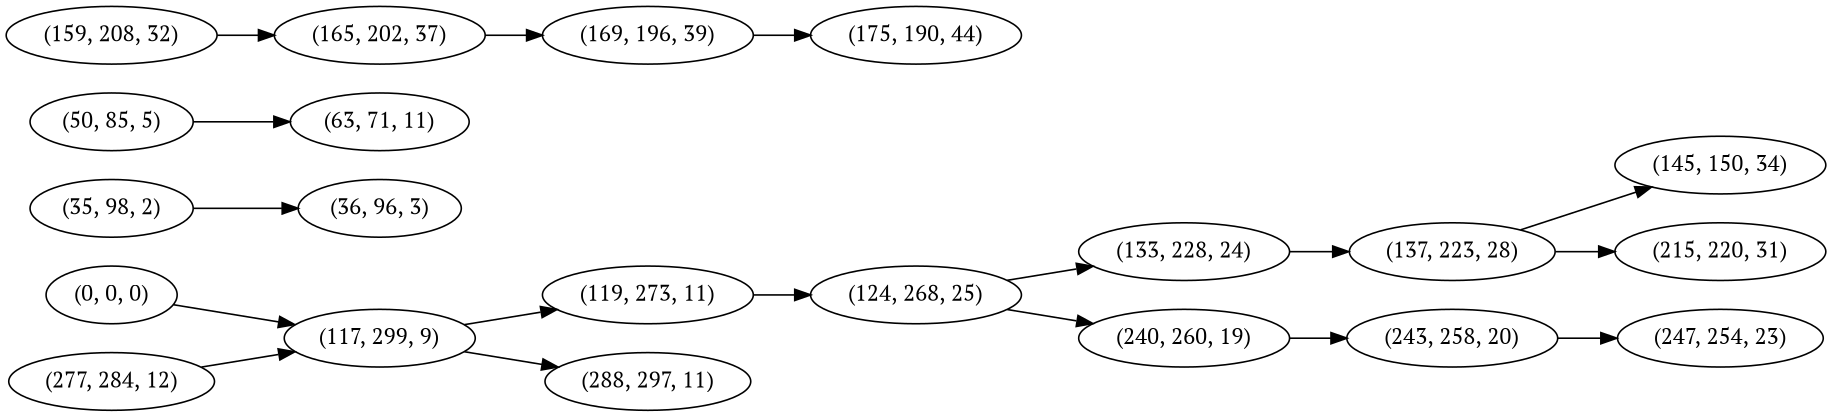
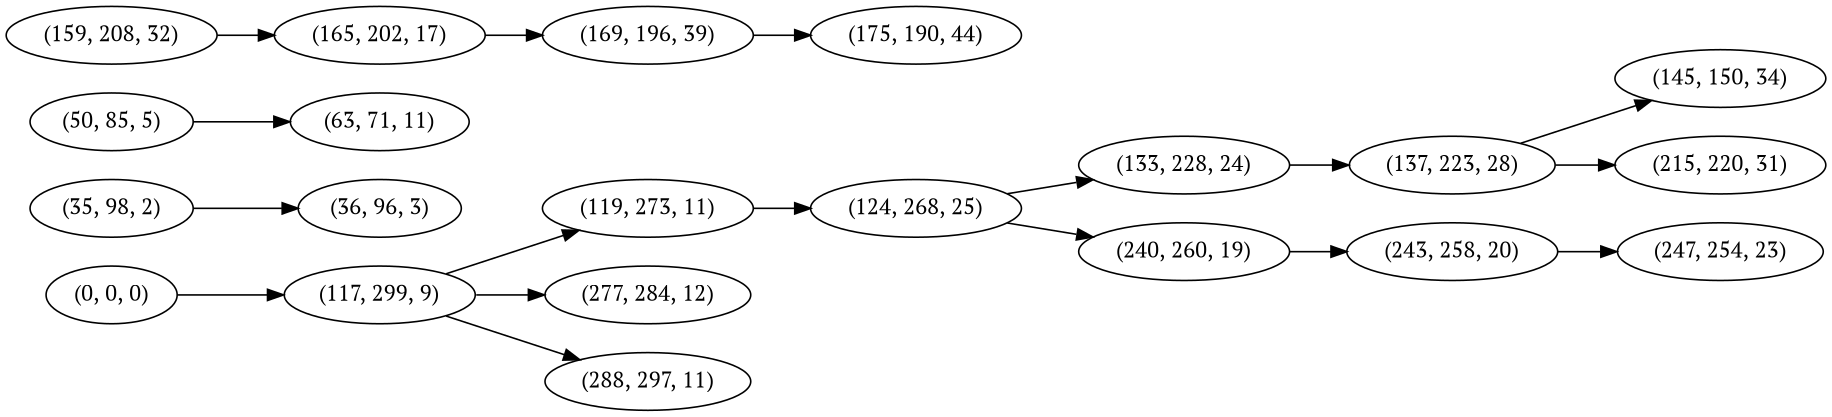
(380, 35) -> (380, 35)
(240, 361) -> (502, 295)
